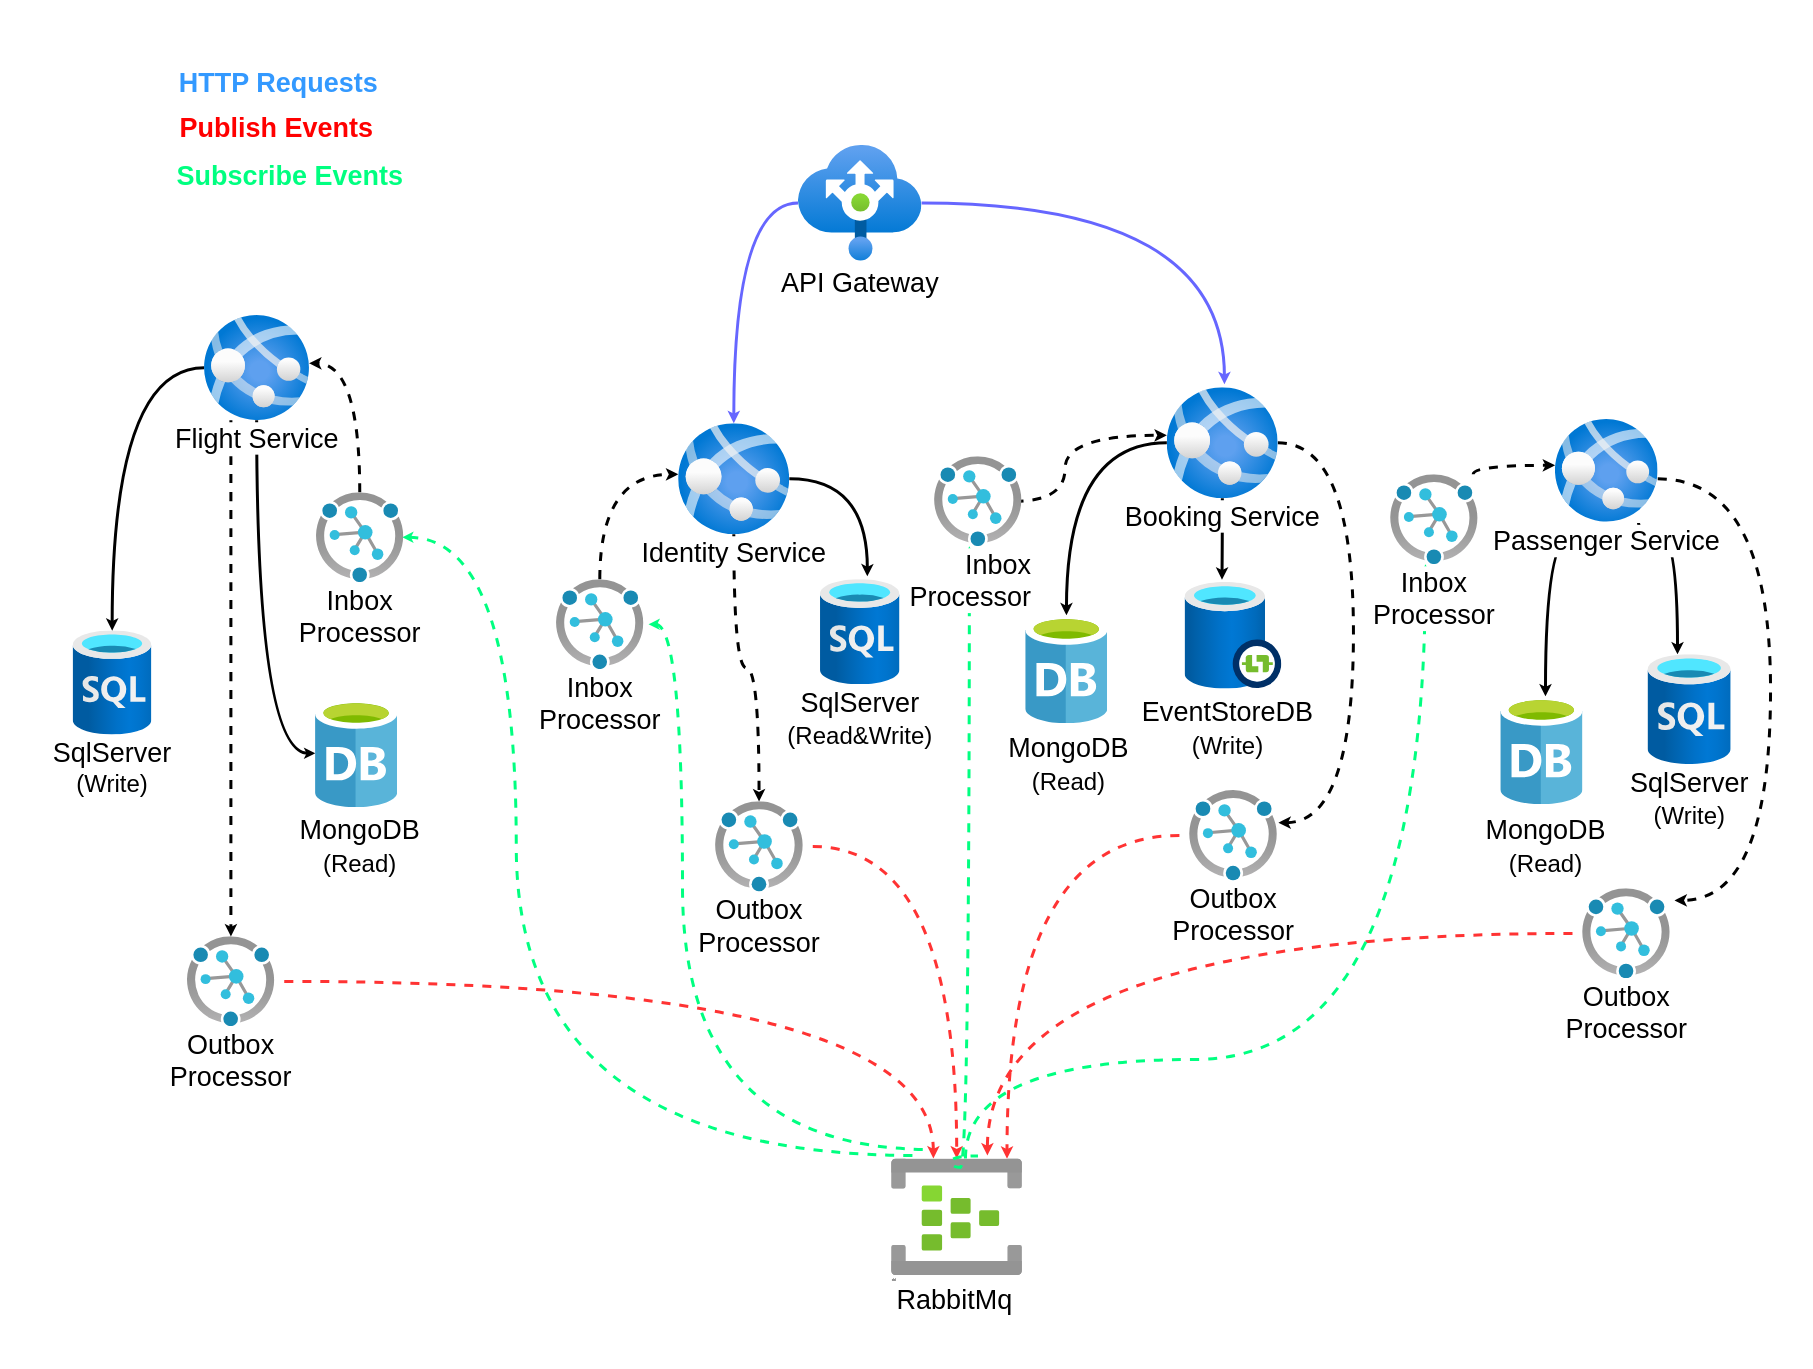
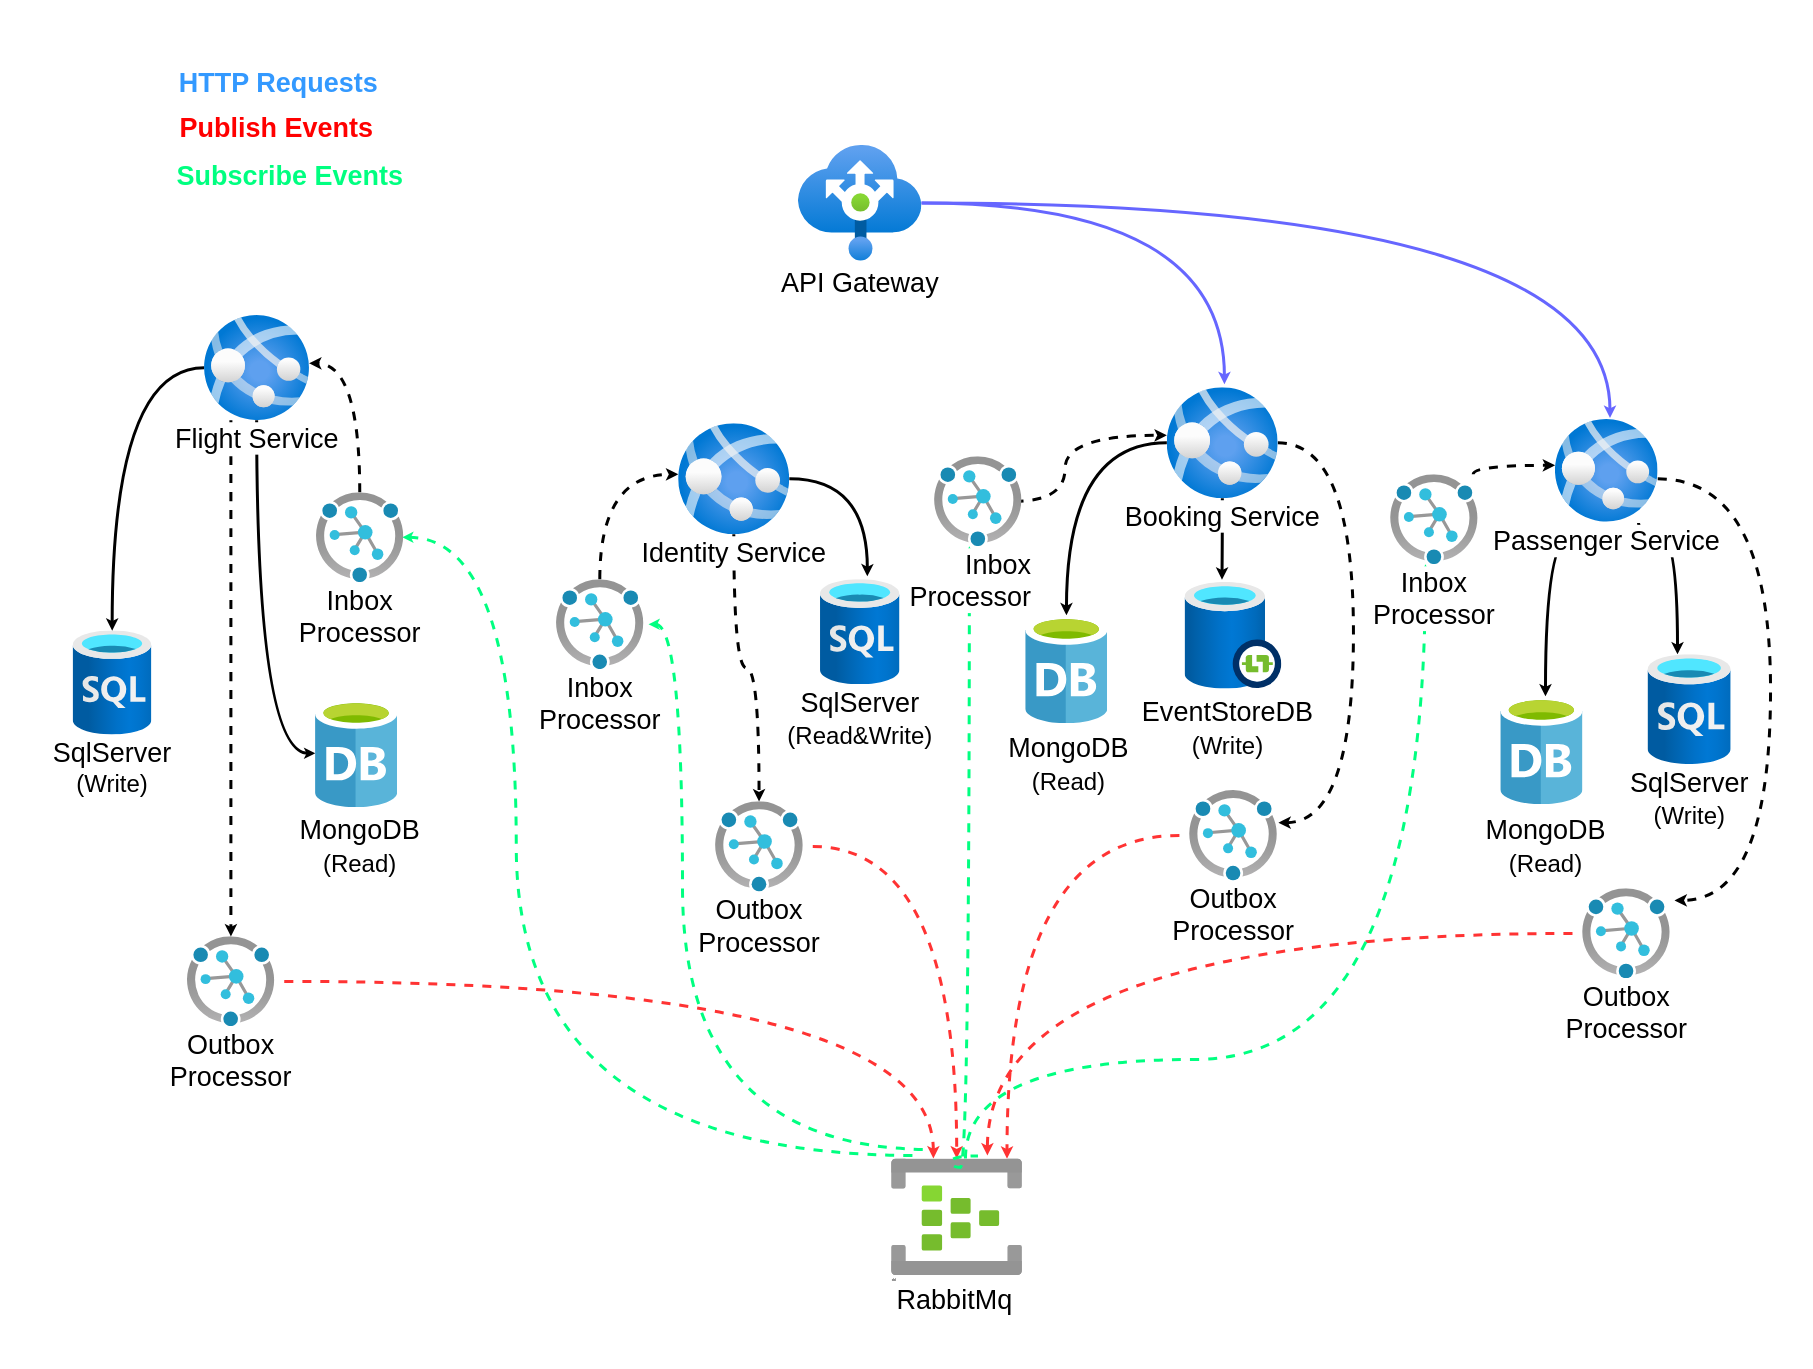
(741, 298) -> (1337, 232)
